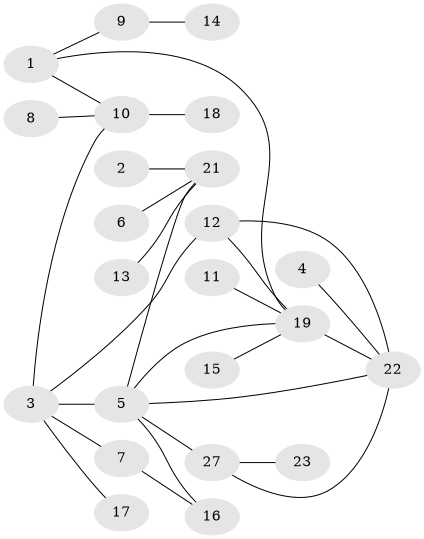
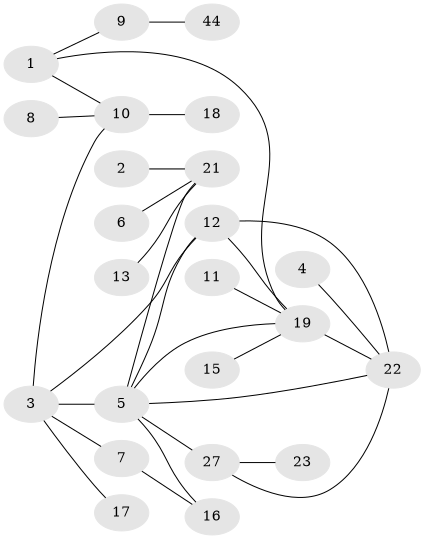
(212, 22) -> (212, 22)
none -> (161, 311)
